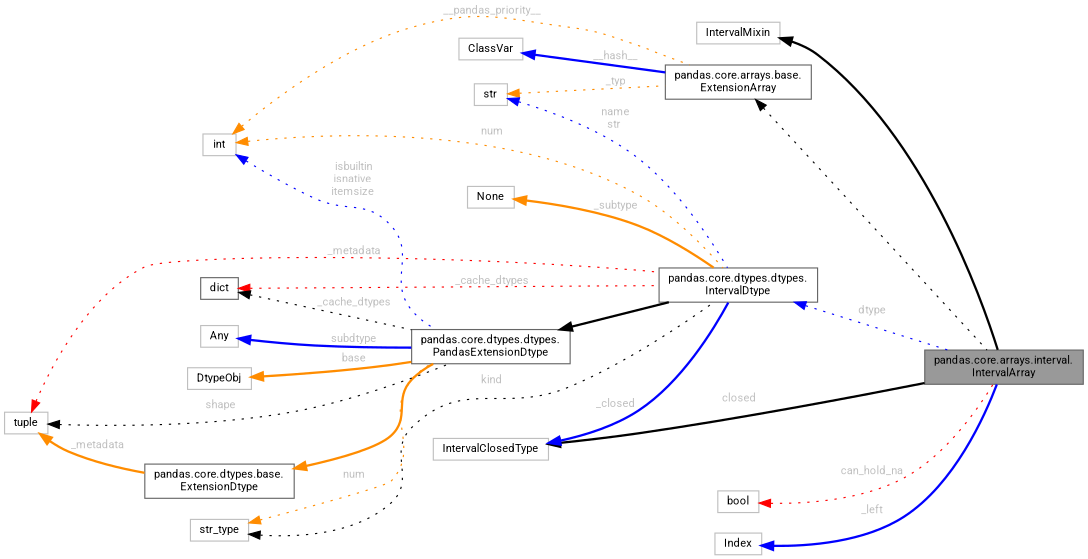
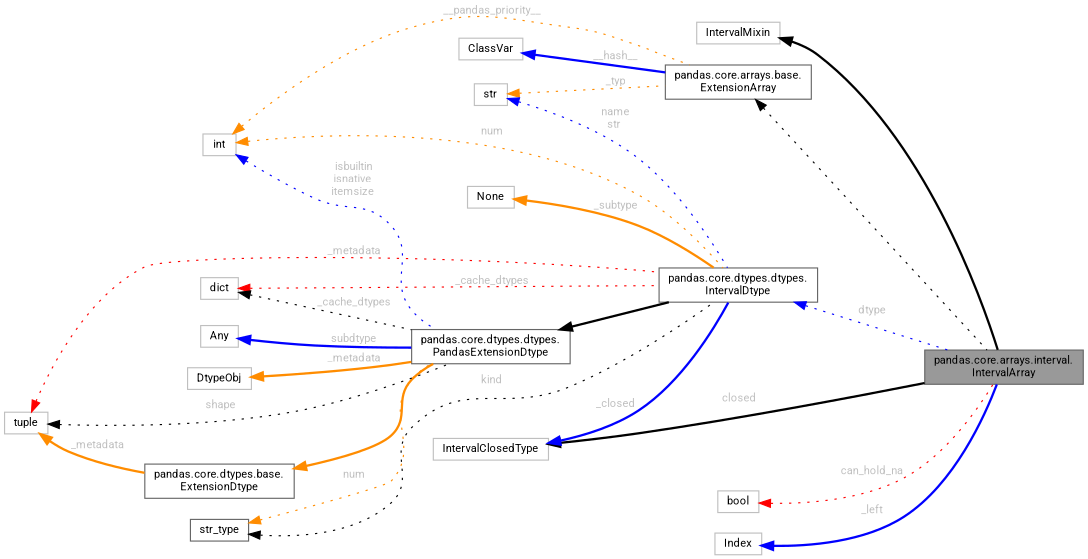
(220, 288) -> (220, 288)
(353, 359) -> (353, 359)
(220, 530) -> (220, 530)
